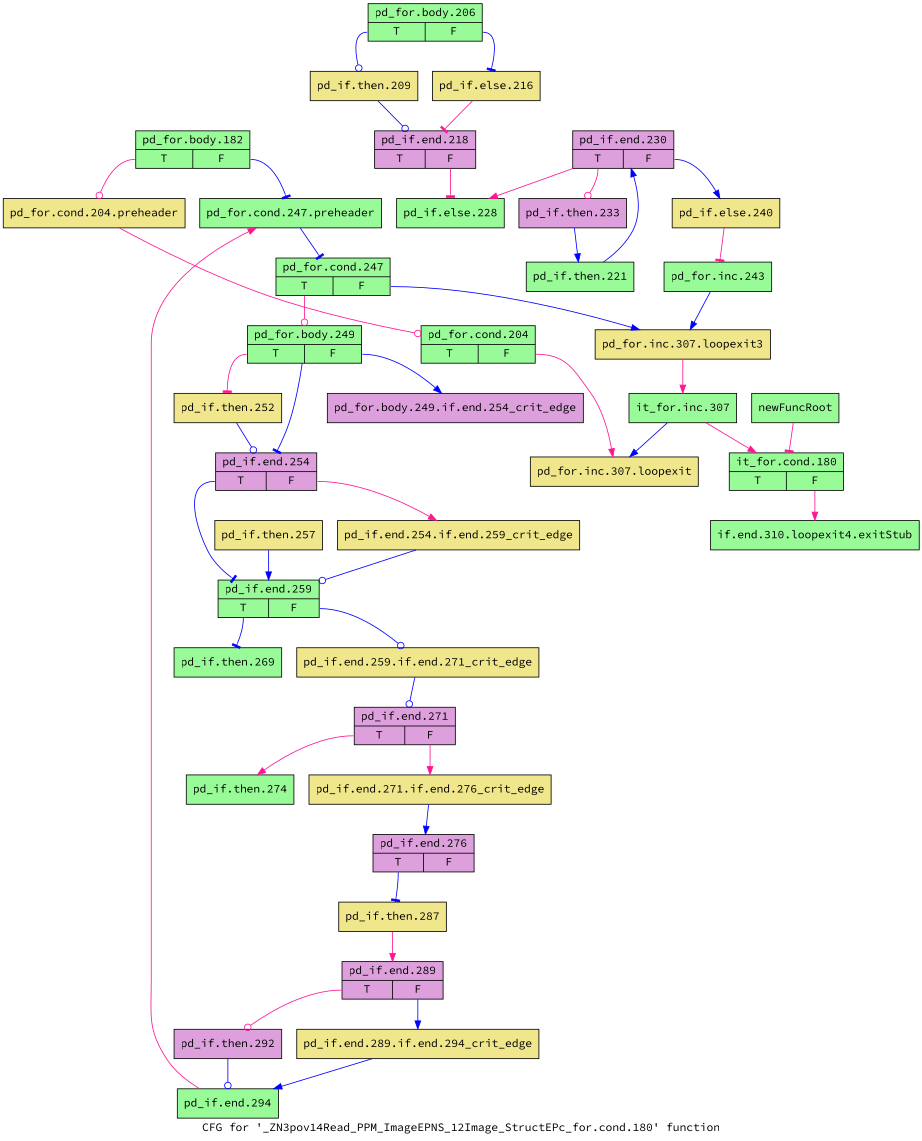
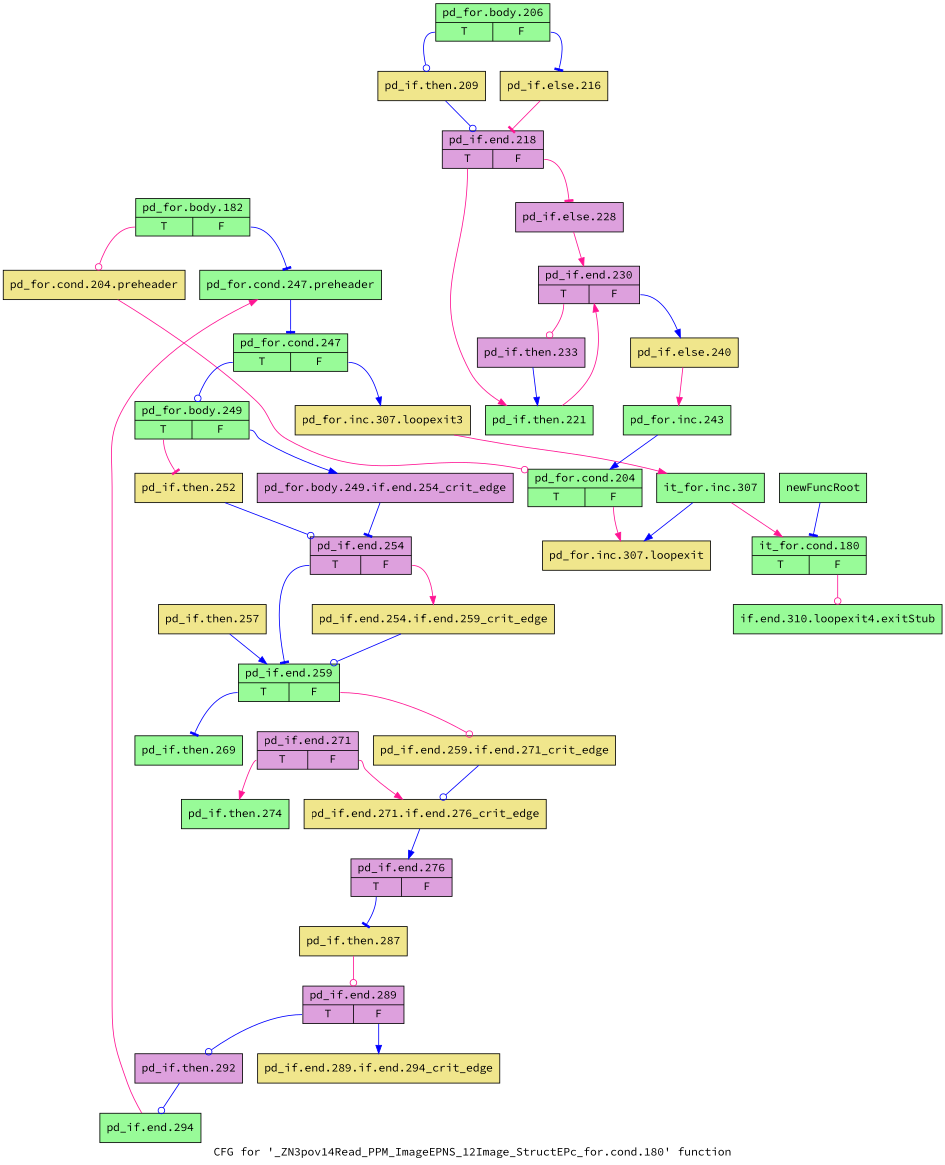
(535, 182) -> (577, 245)
(450, 213) -> (569, 217)
(635, 225) -> (595, 365)
(722, 243) -> (681, 382)
none -> (451, 292)
(702, 307) -> (637, 450)
(305, 313) -> (211, 374)
(294, 407) -> (374, 518)
(791, 436) -> (817, 518)
(815, 501) -> (838, 586)
(362, 620) -> (406, 705)
(412, 689) -> (462, 780)
(393, 943) -> (353, 968)
(294, 1001) -> (254, 1026)
(327, 1072) -> none
